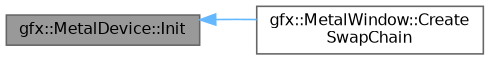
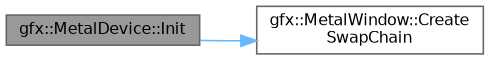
(236, 19) -> (220, 41)
